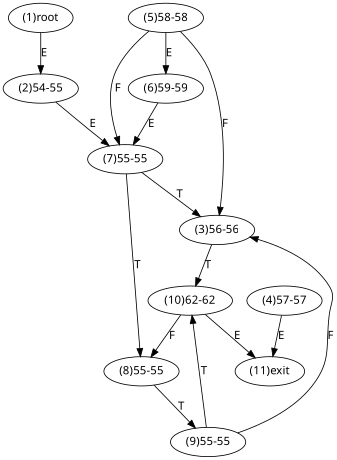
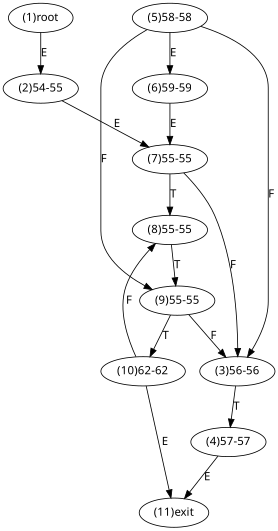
(113, 78) -> (101, 158)
(180, 195) -> (233, 265)
(205, 261) -> (233, 403)
